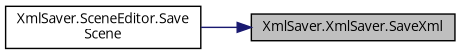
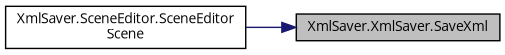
(103, 27) -> (126, 27)
